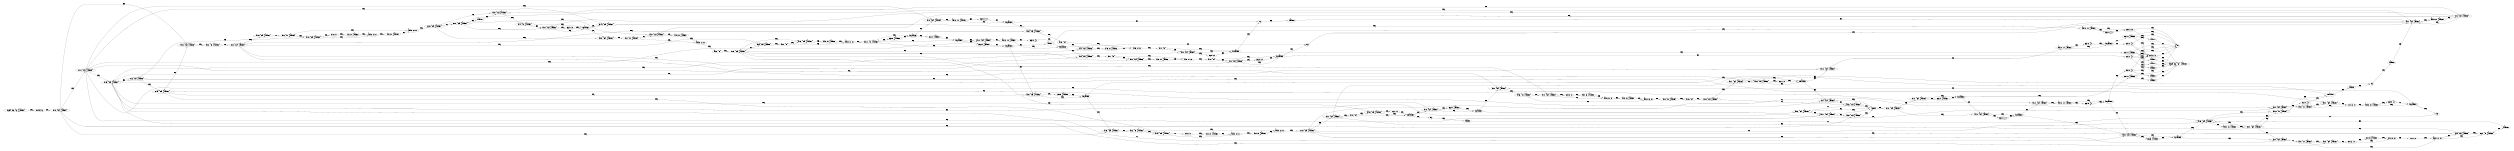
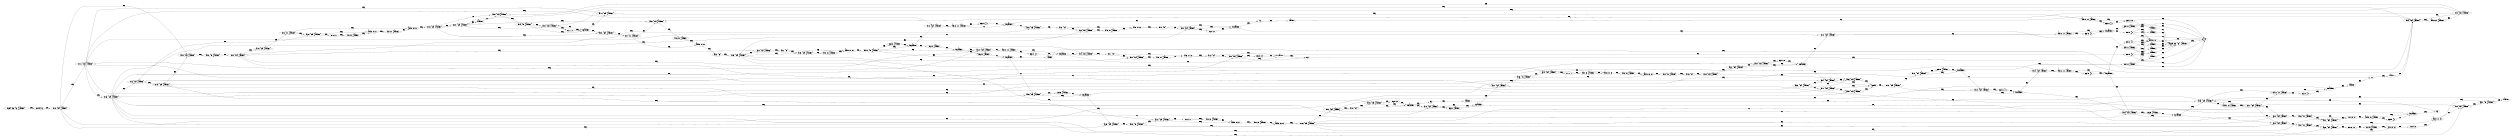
none -> (2194, 42)
(1840, 110) -> (1815, 83)
